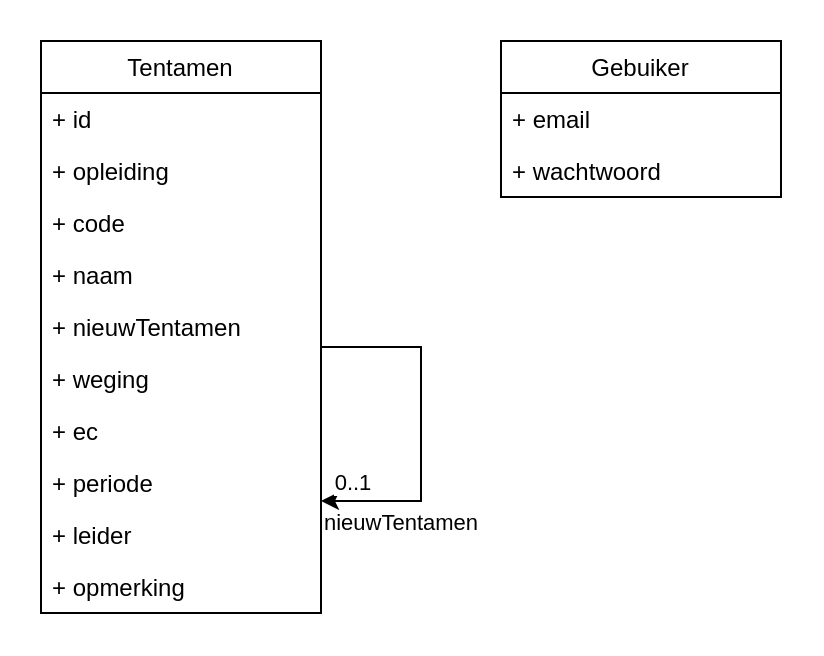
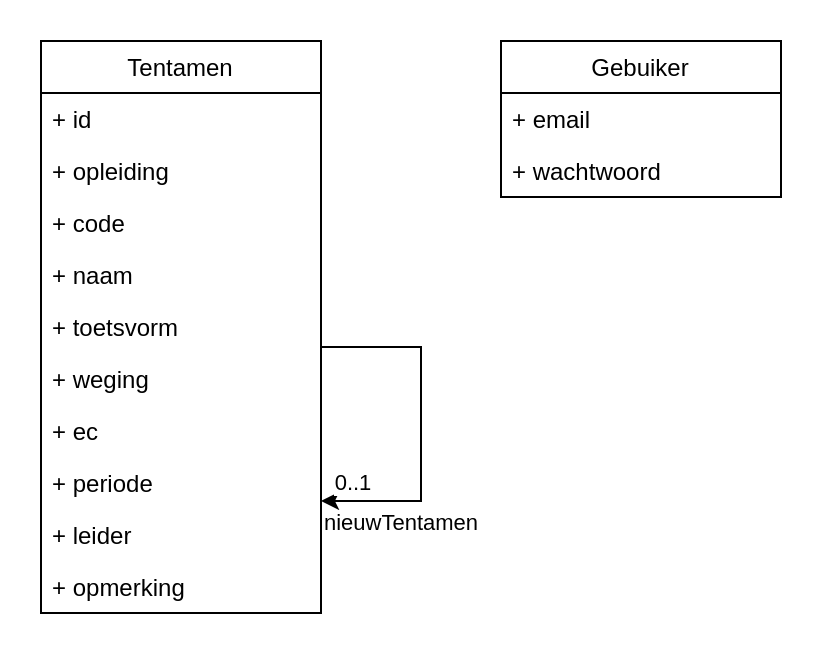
(147, 328) -> (123, 328)
